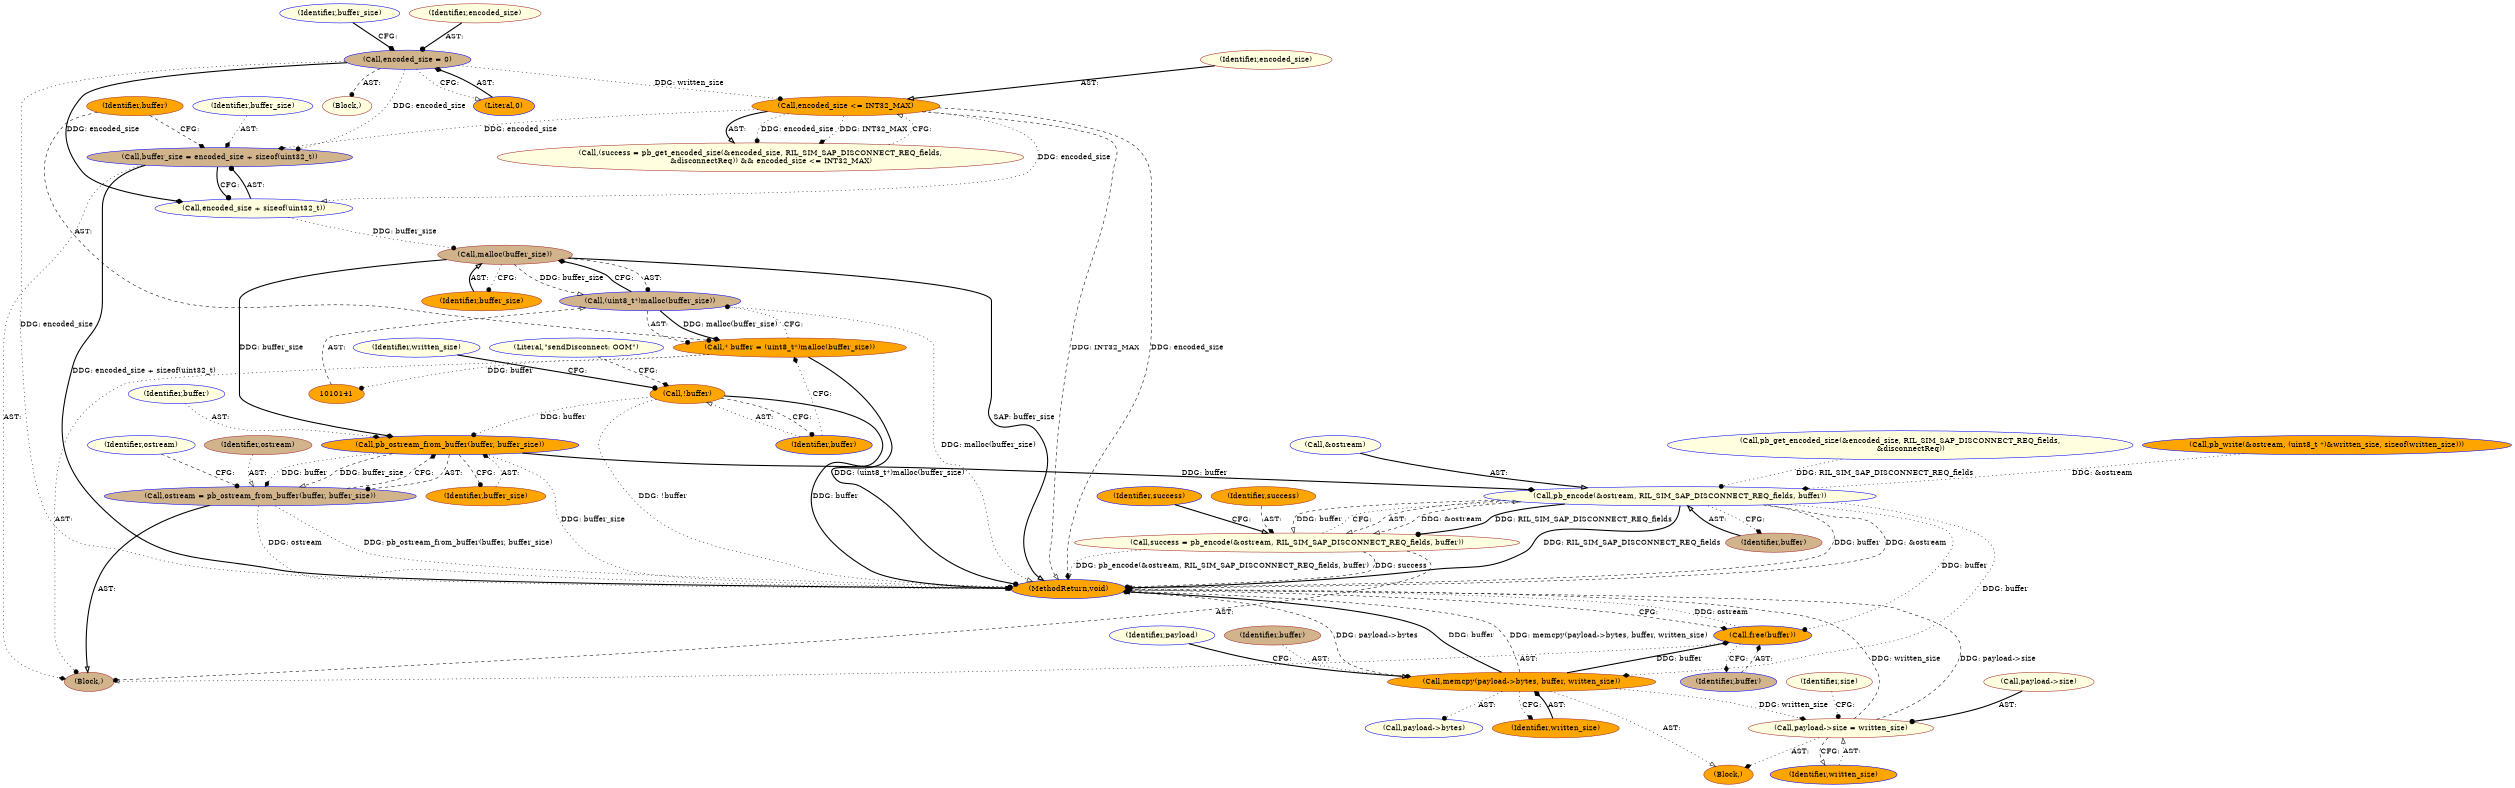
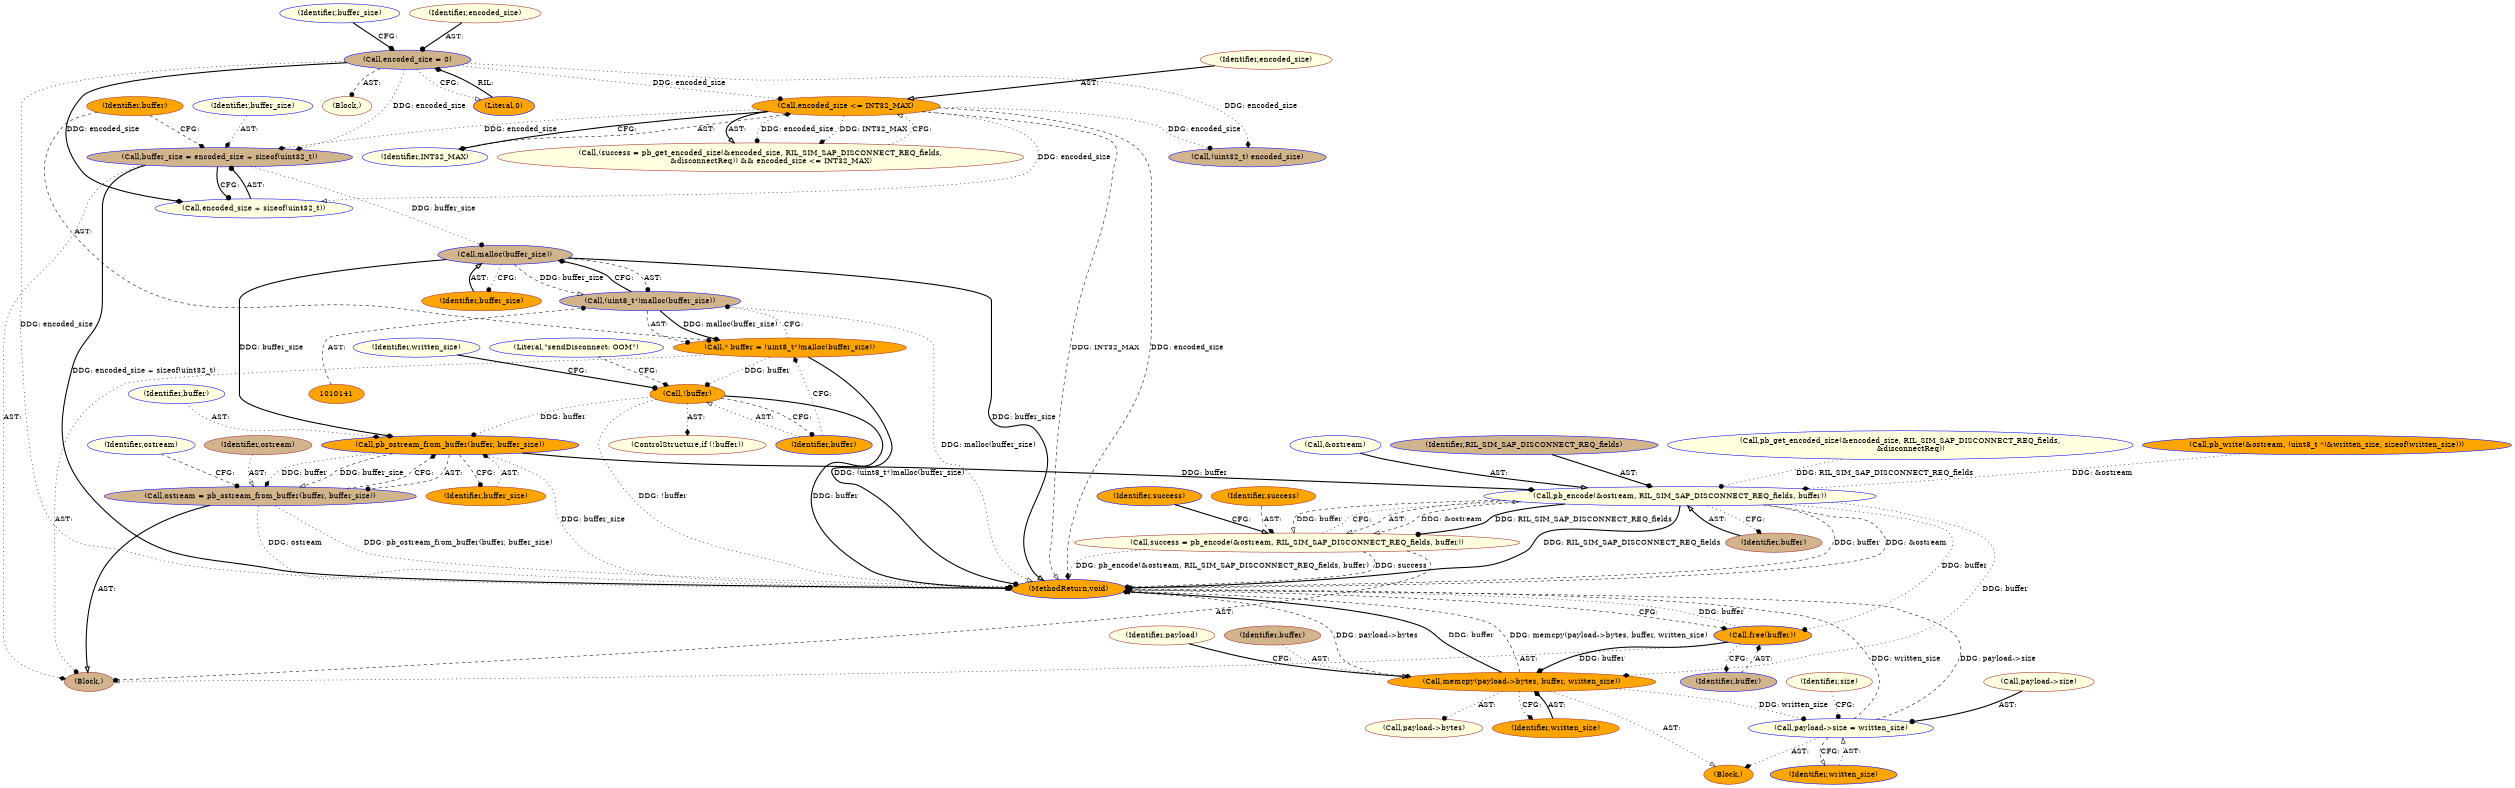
(487, 83) -> (487, 83)
(689, 83) -> (689, 83)
(365, 124) -> (365, 124)
none -> (425, 157)
none -> (1247, 157)
(369, 235) -> (367, 202)
(505, 255) -> (505, 255)
(429, 324) -> (429, 324)
(492, 366) -> (739, 370)
(1024, 417) -> (1024, 417)
none -> (687, 445)
none -> (1524, 445)
(1722, 612) -> (1722, 612)
(1162, 635) -> (1162, 635)
(1645, 658) -> (1633, 647)
(1709, 699) -> (1709, 699)
(1424, 728) -> (1424, 728)
(1841, 728) -> (1841, 728)
